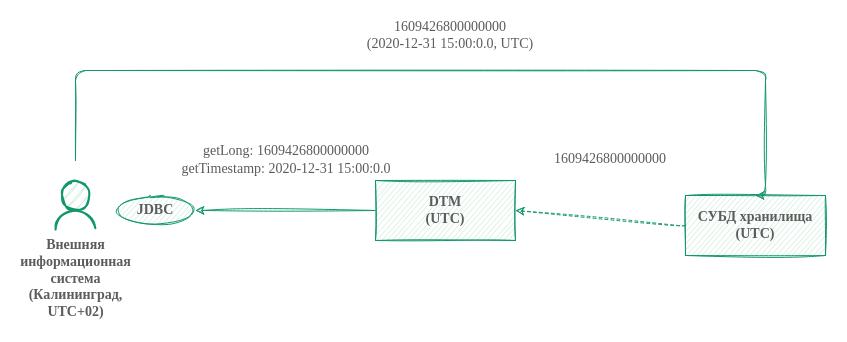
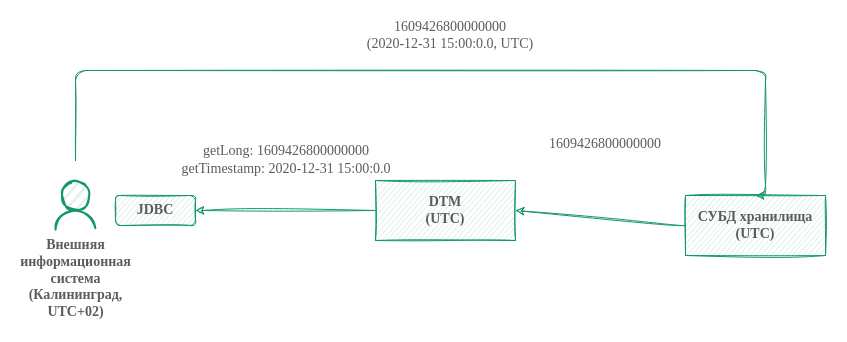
(611, 160) -> (606, 145)
(156, 211) -> (156, 211)
(602, 218) -> (602, 218)
